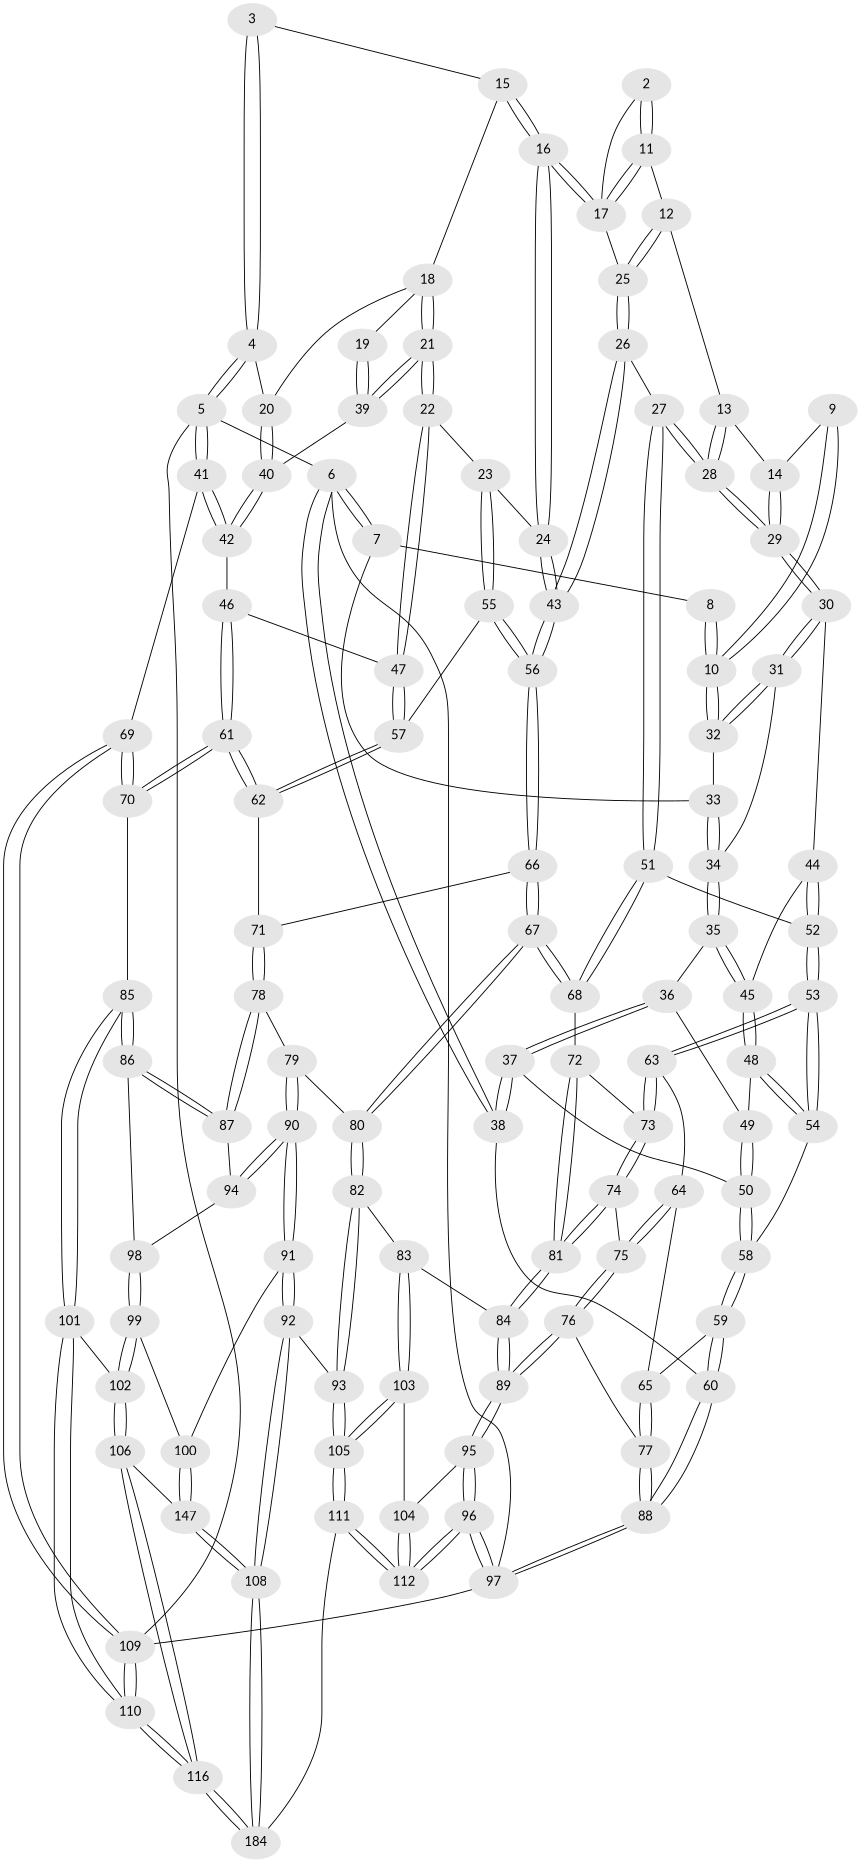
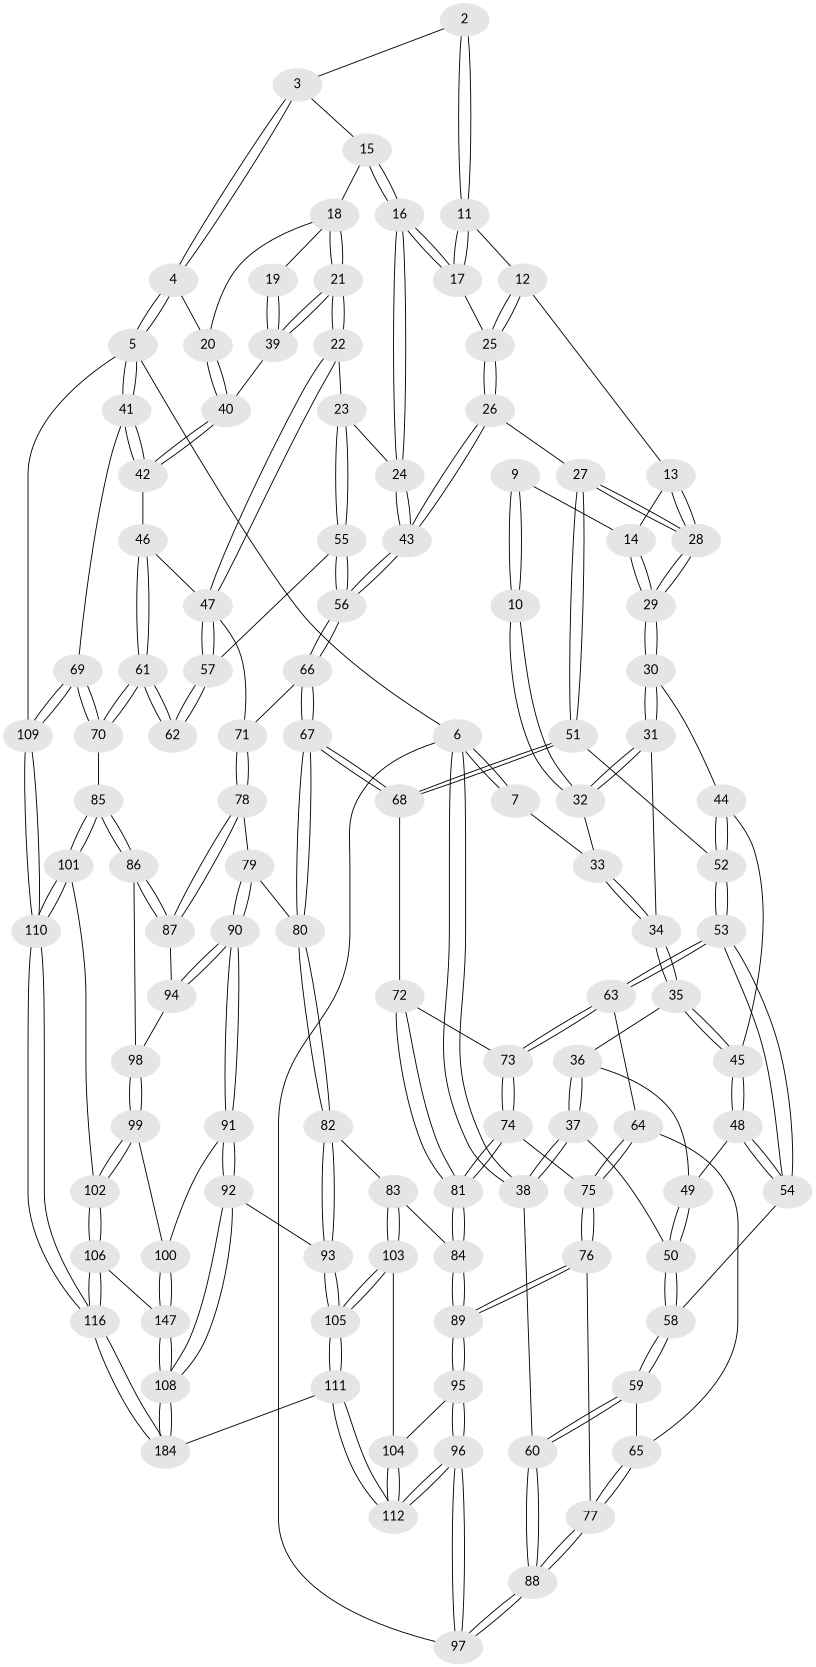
(610, 146) -> (381, 52)
(711, 606) -> none
(259, 866) -> (243, 667)
(314, 1621) -> none
